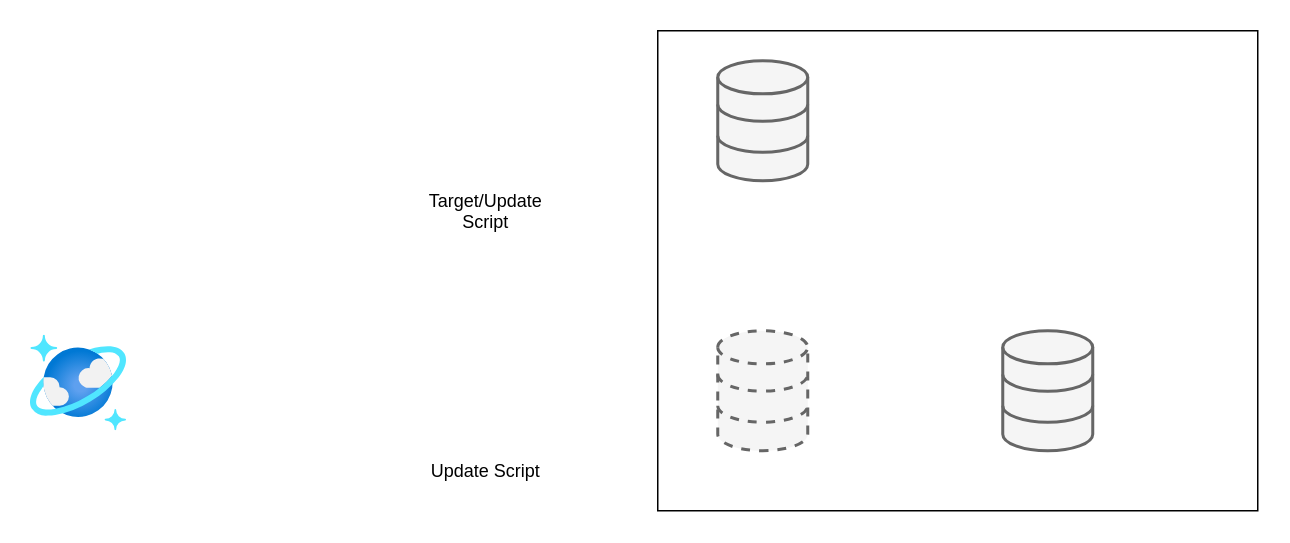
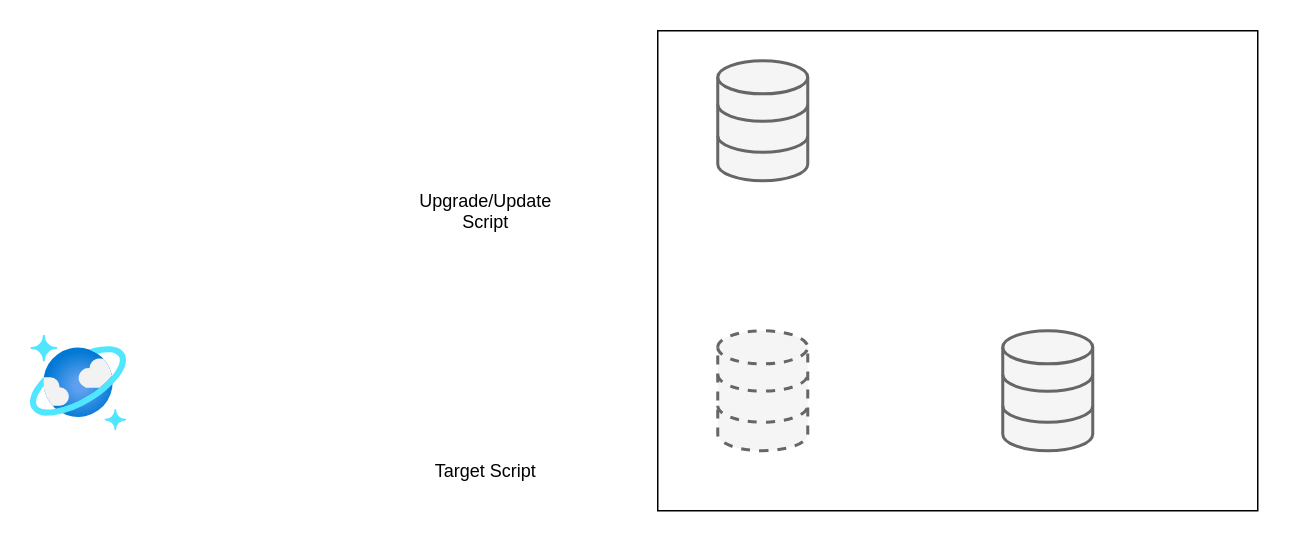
(486, 213) -> (486, 213)
(486, 472) -> (486, 472)
